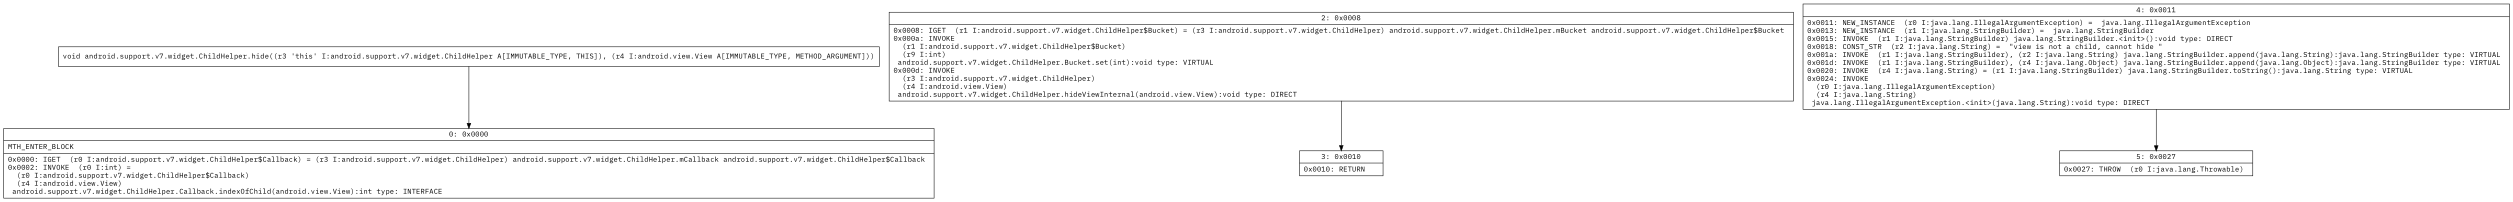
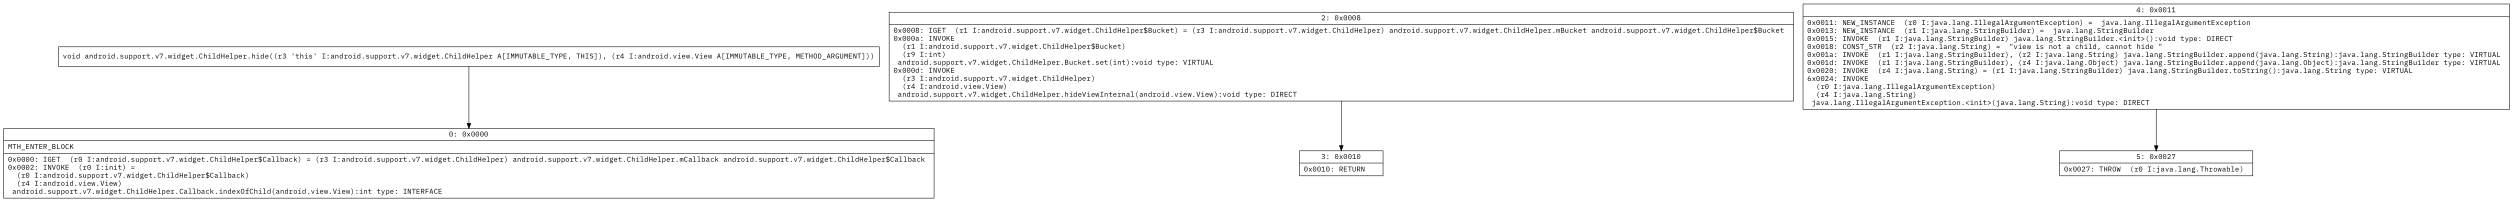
(1843, 79) -> (1843, 79)
(72, 168) -> (74, 168)
